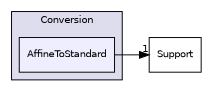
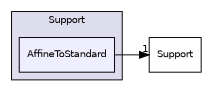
(67, 21) -> (67, 21)
